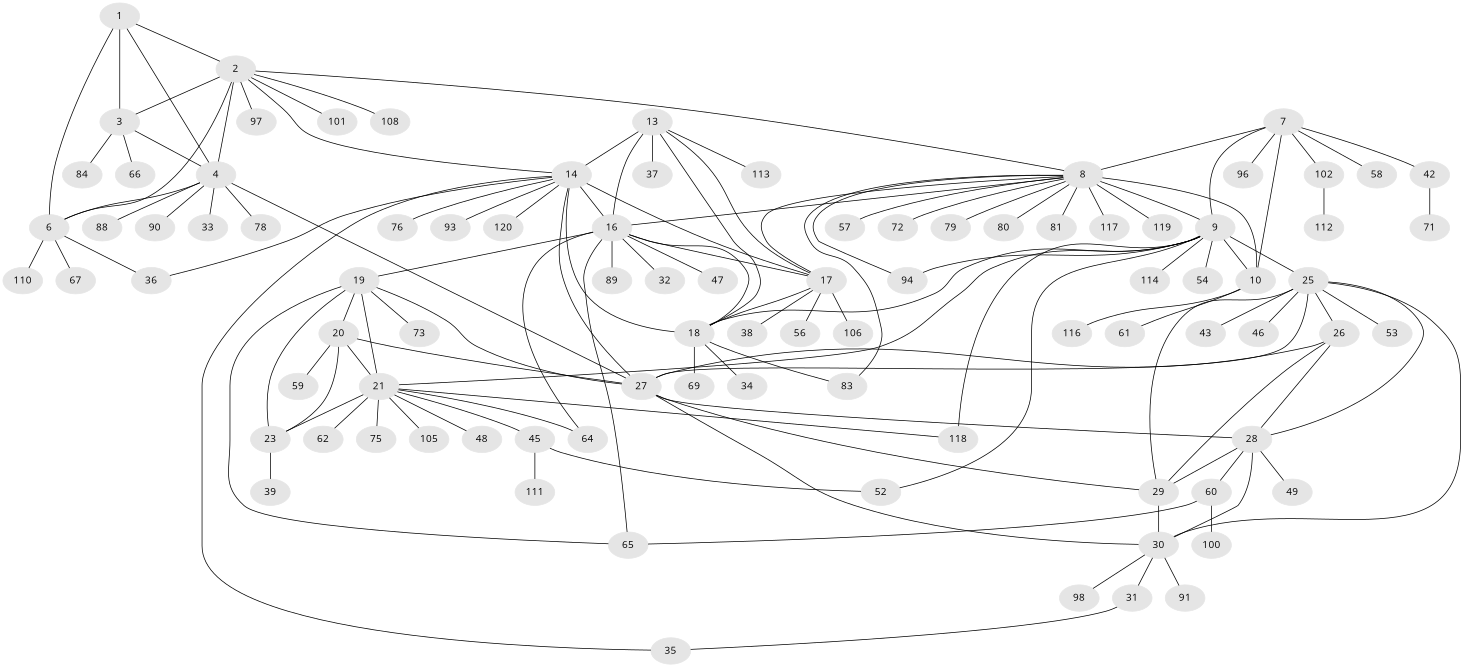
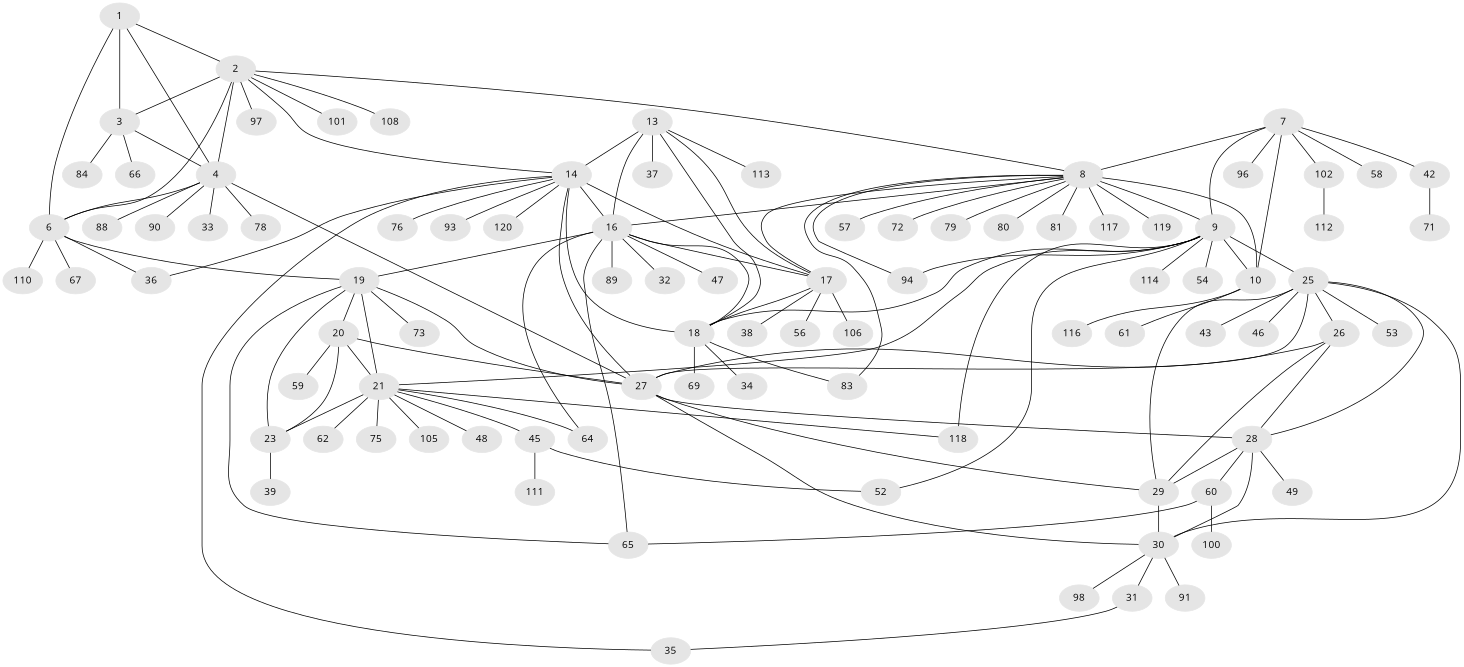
none -> (186, 265)
